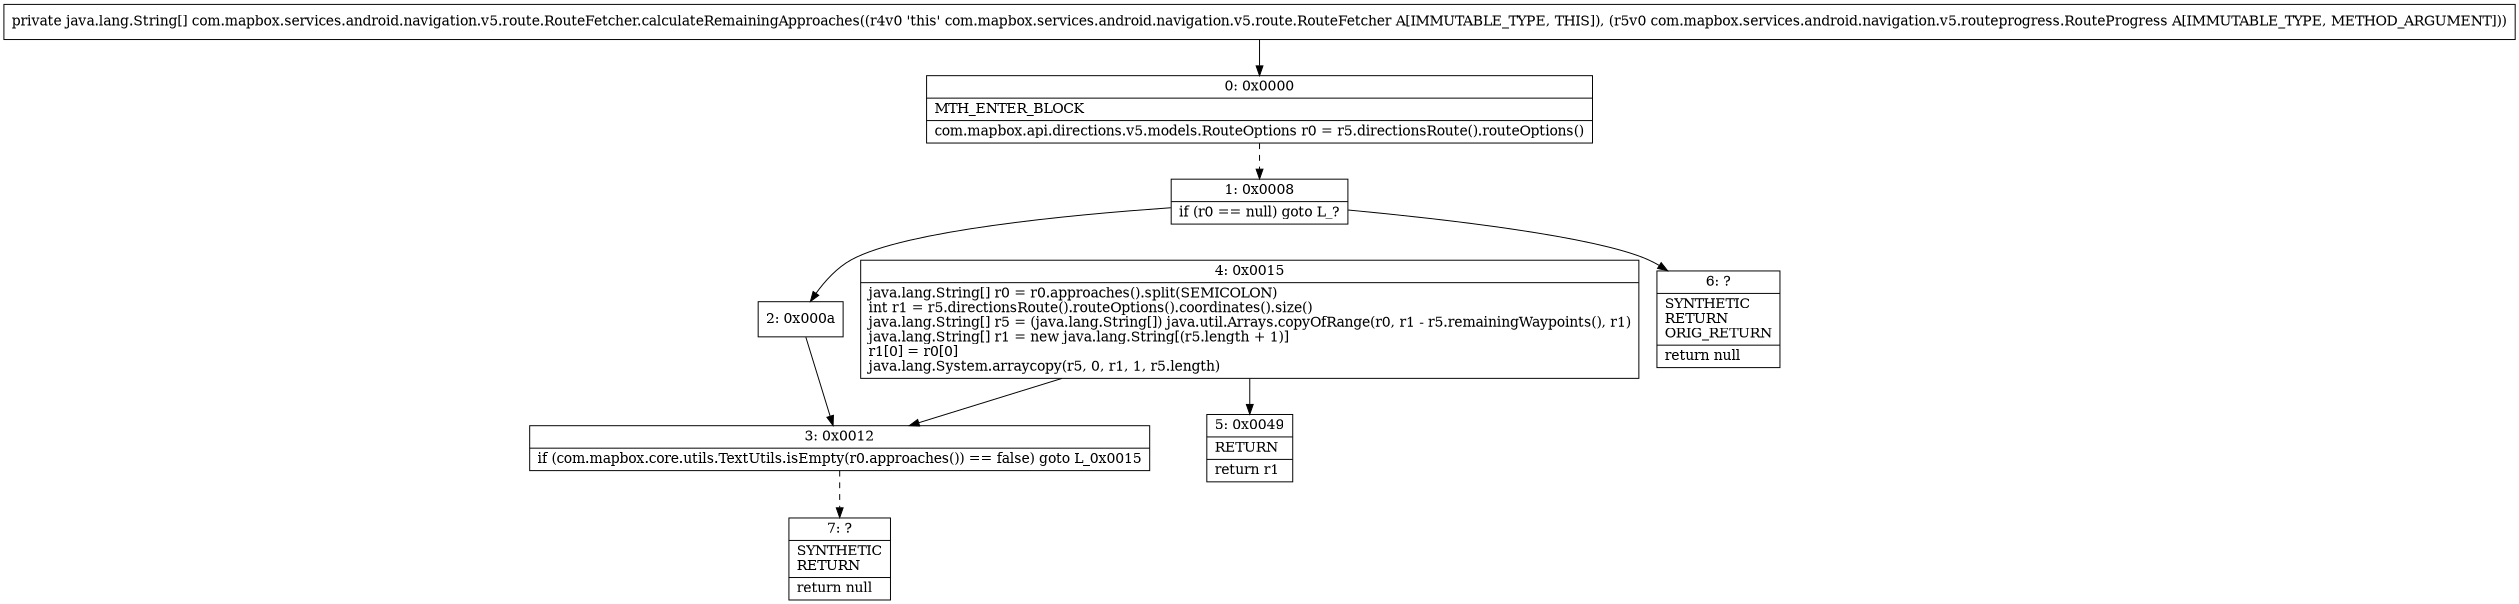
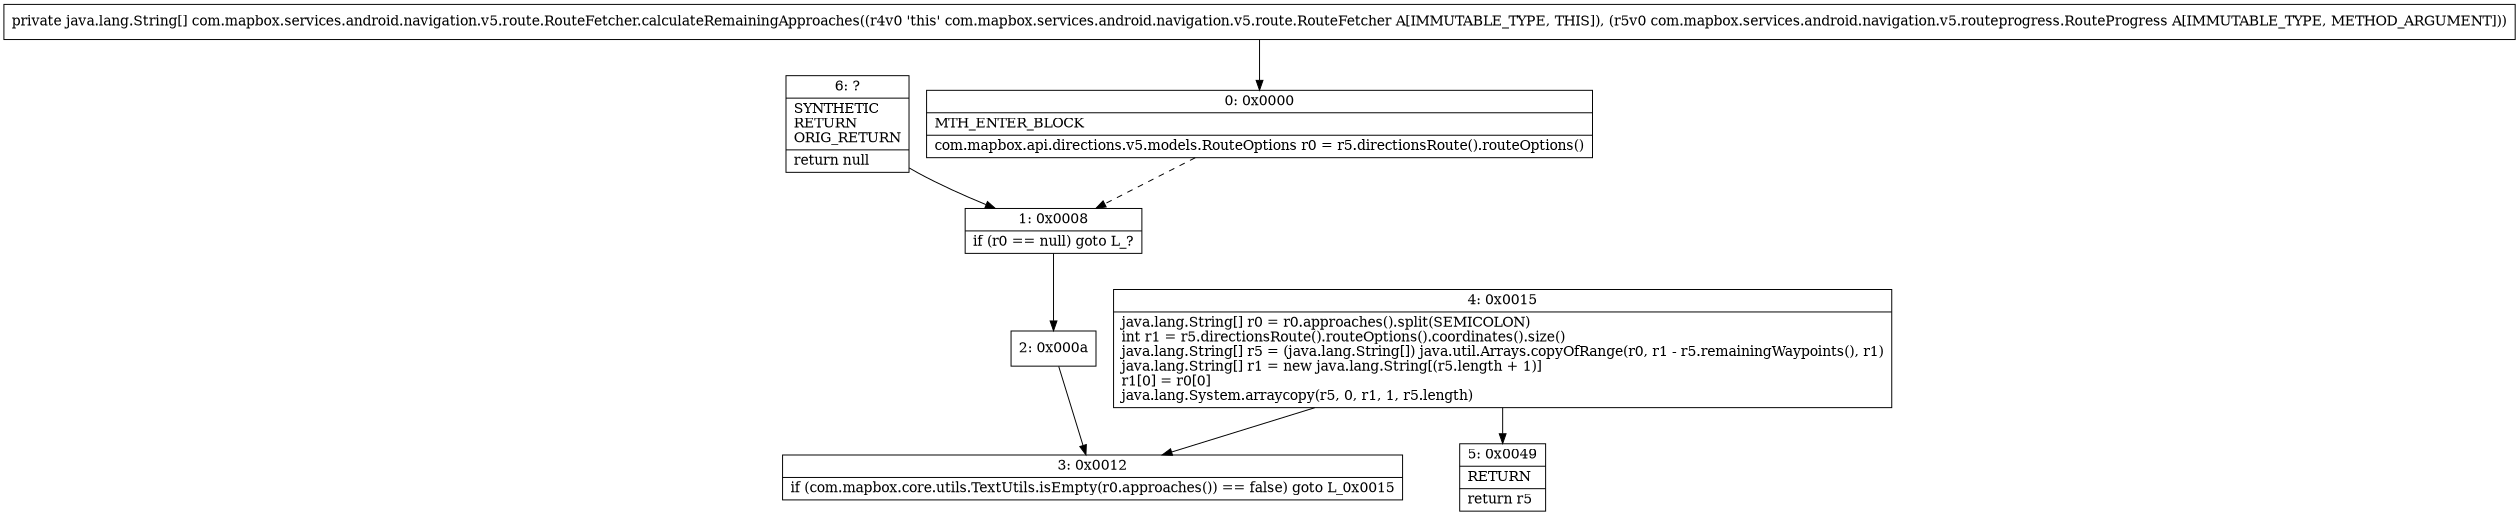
(1506, 228) -> (947, 187)
(1247, 470) -> (1500, 499)
(840, 559) -> none
